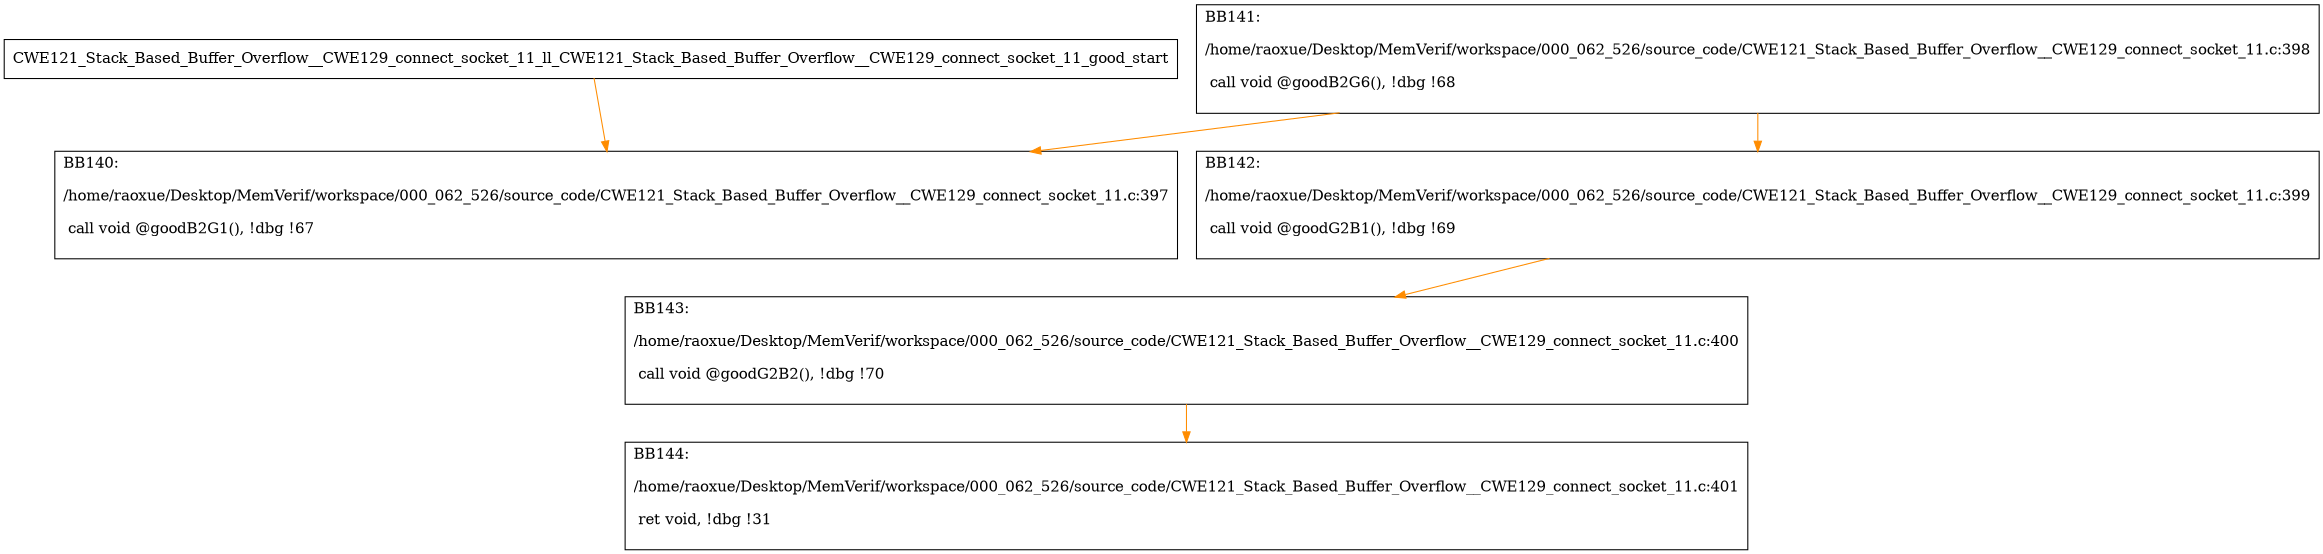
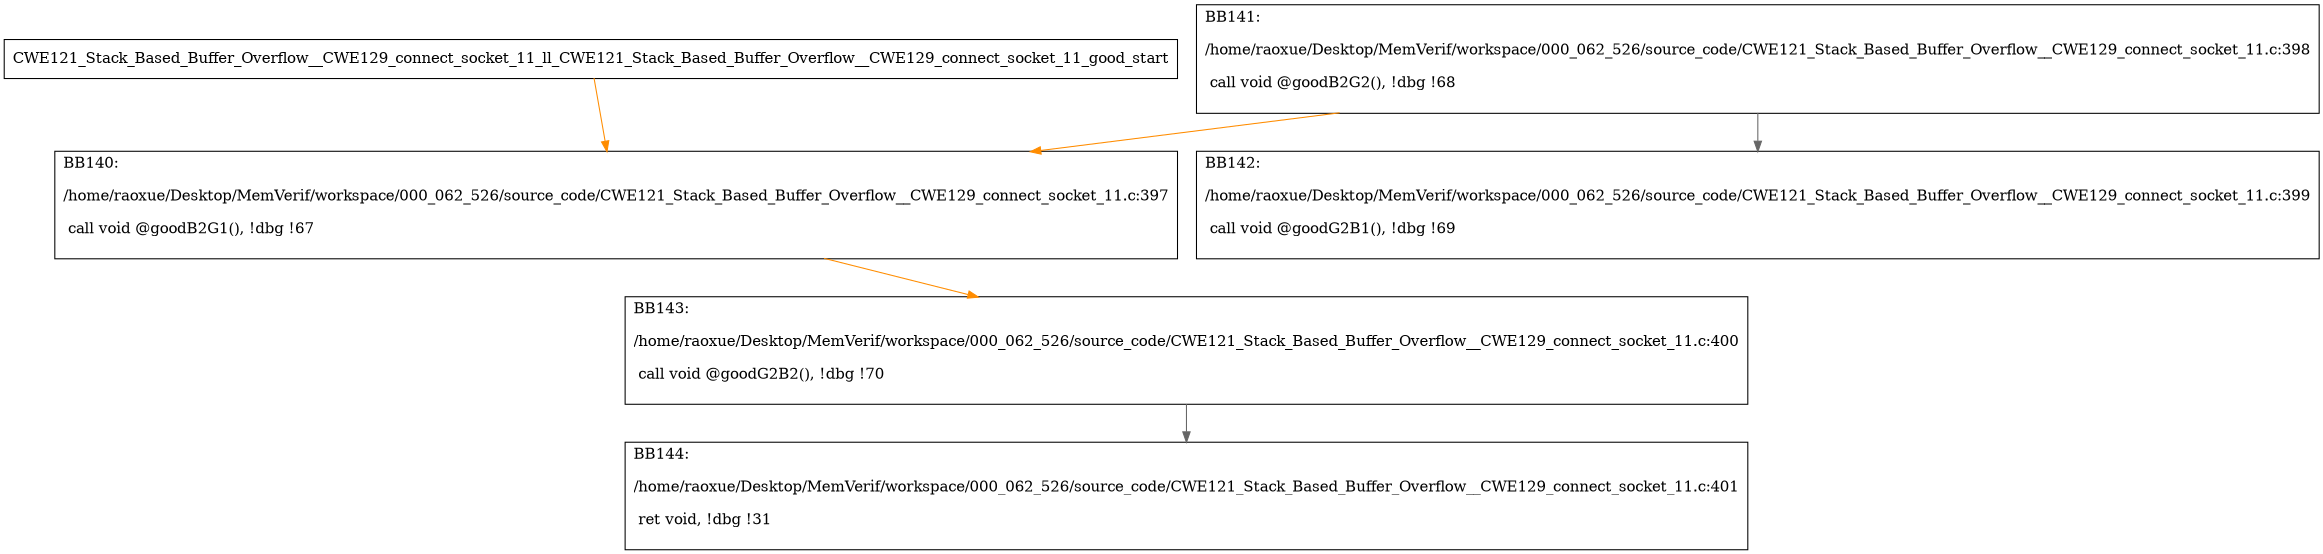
(1330, 83) -> (1330, 83)
(1758, 127) -> (1758, 127)
(1477, 276) -> (896, 276)
(1186, 418) -> (1186, 418)
